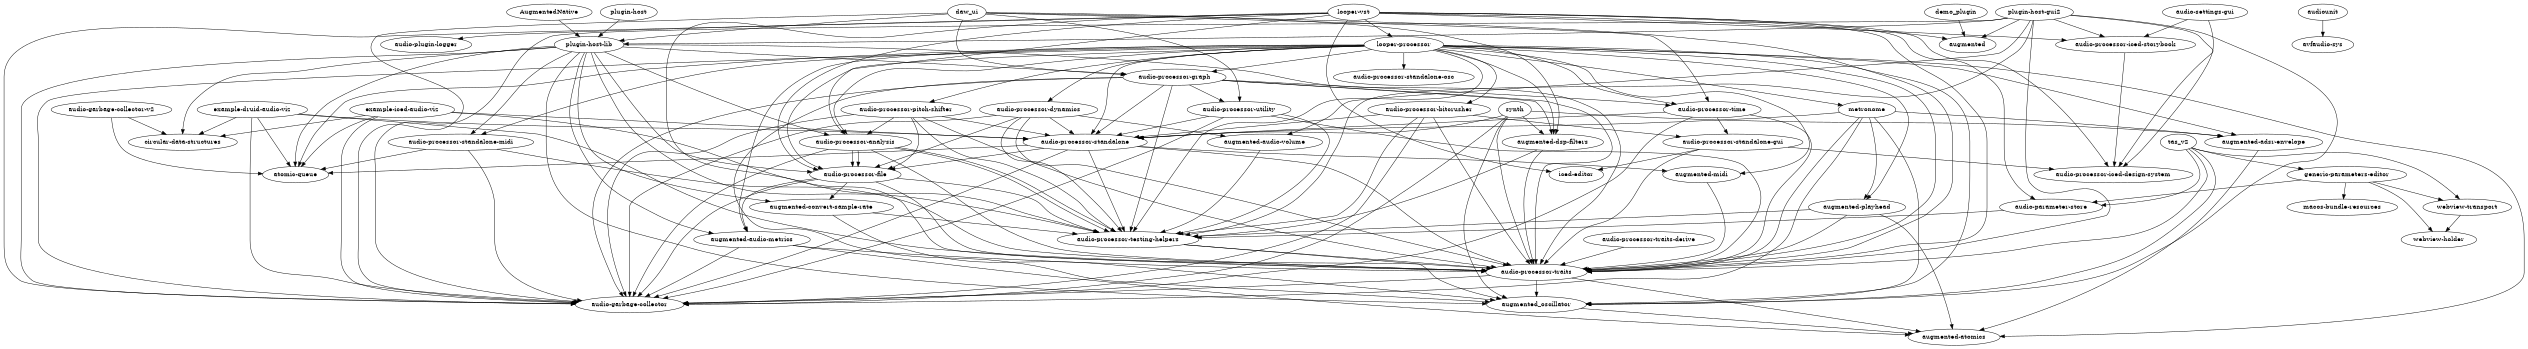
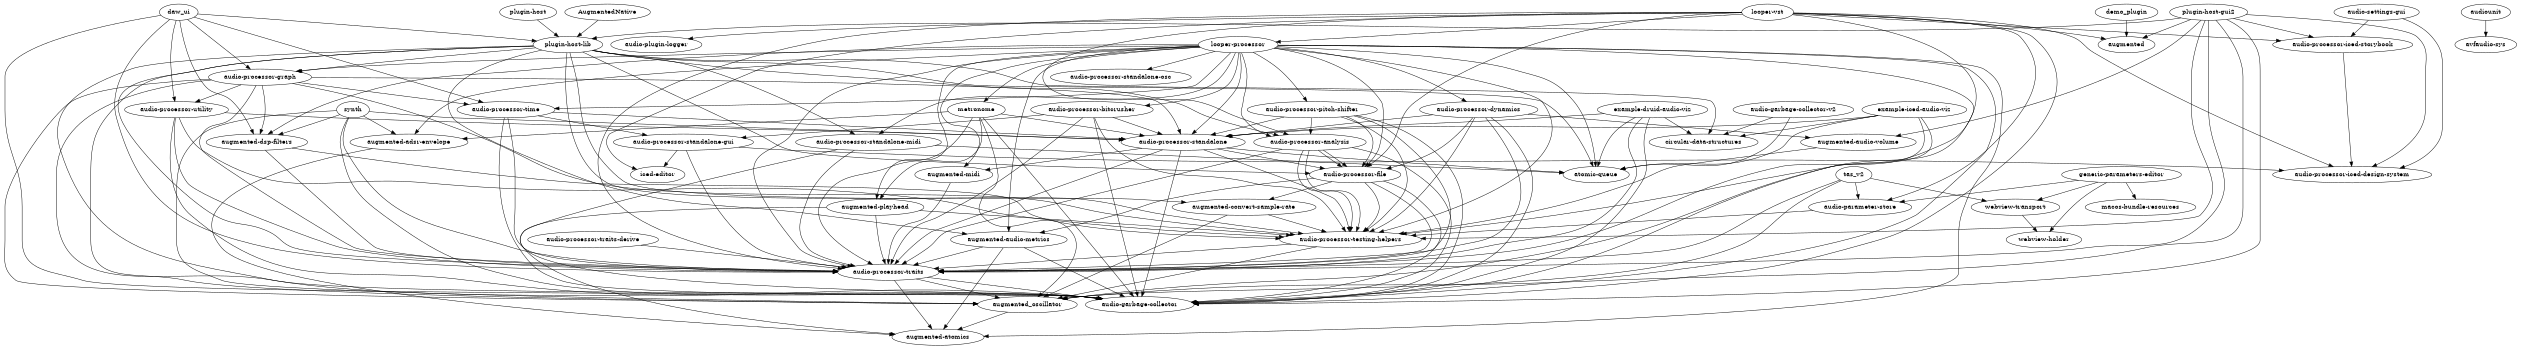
(2245, 160) -> none
